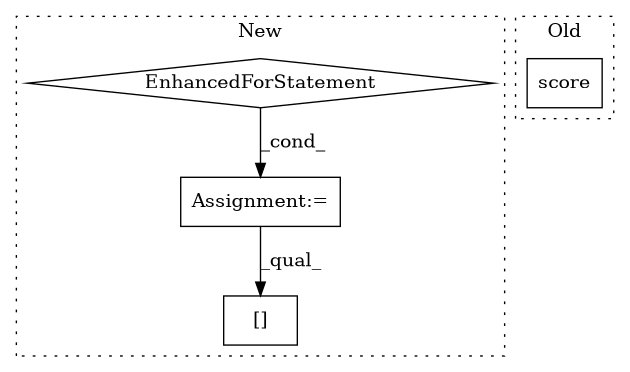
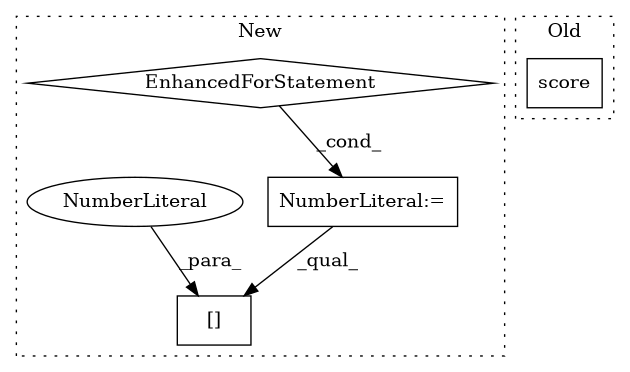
none -> (135, 202)
(261, 202) -> (363, 202)
